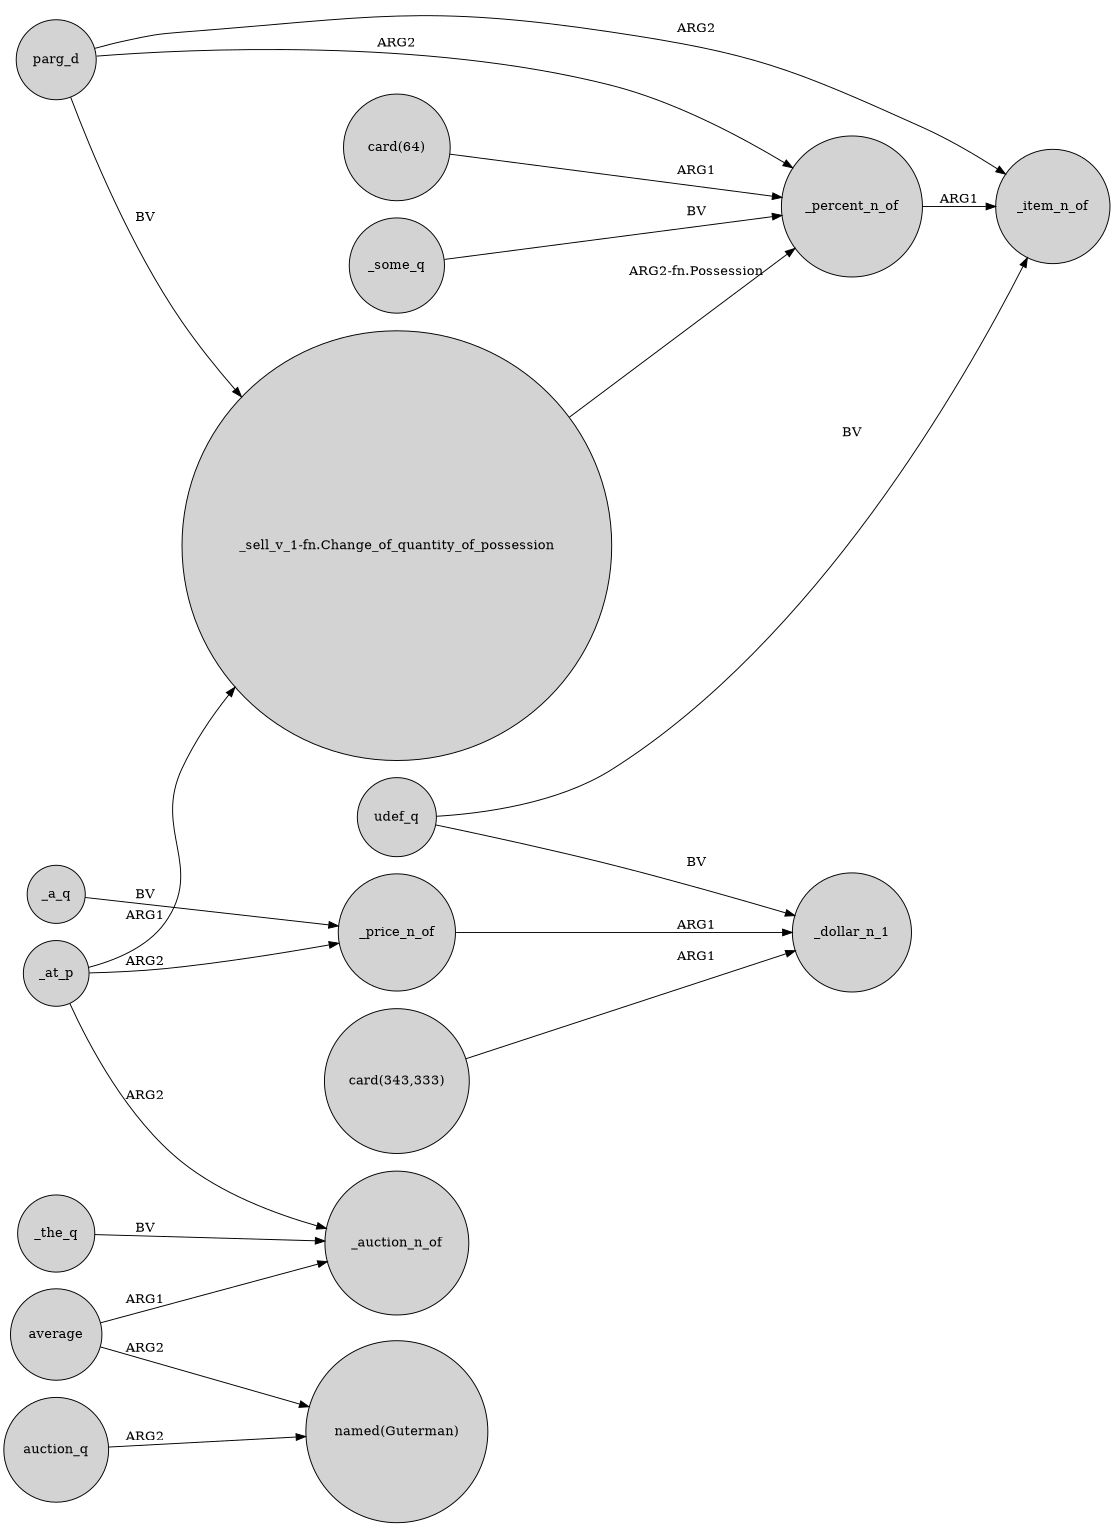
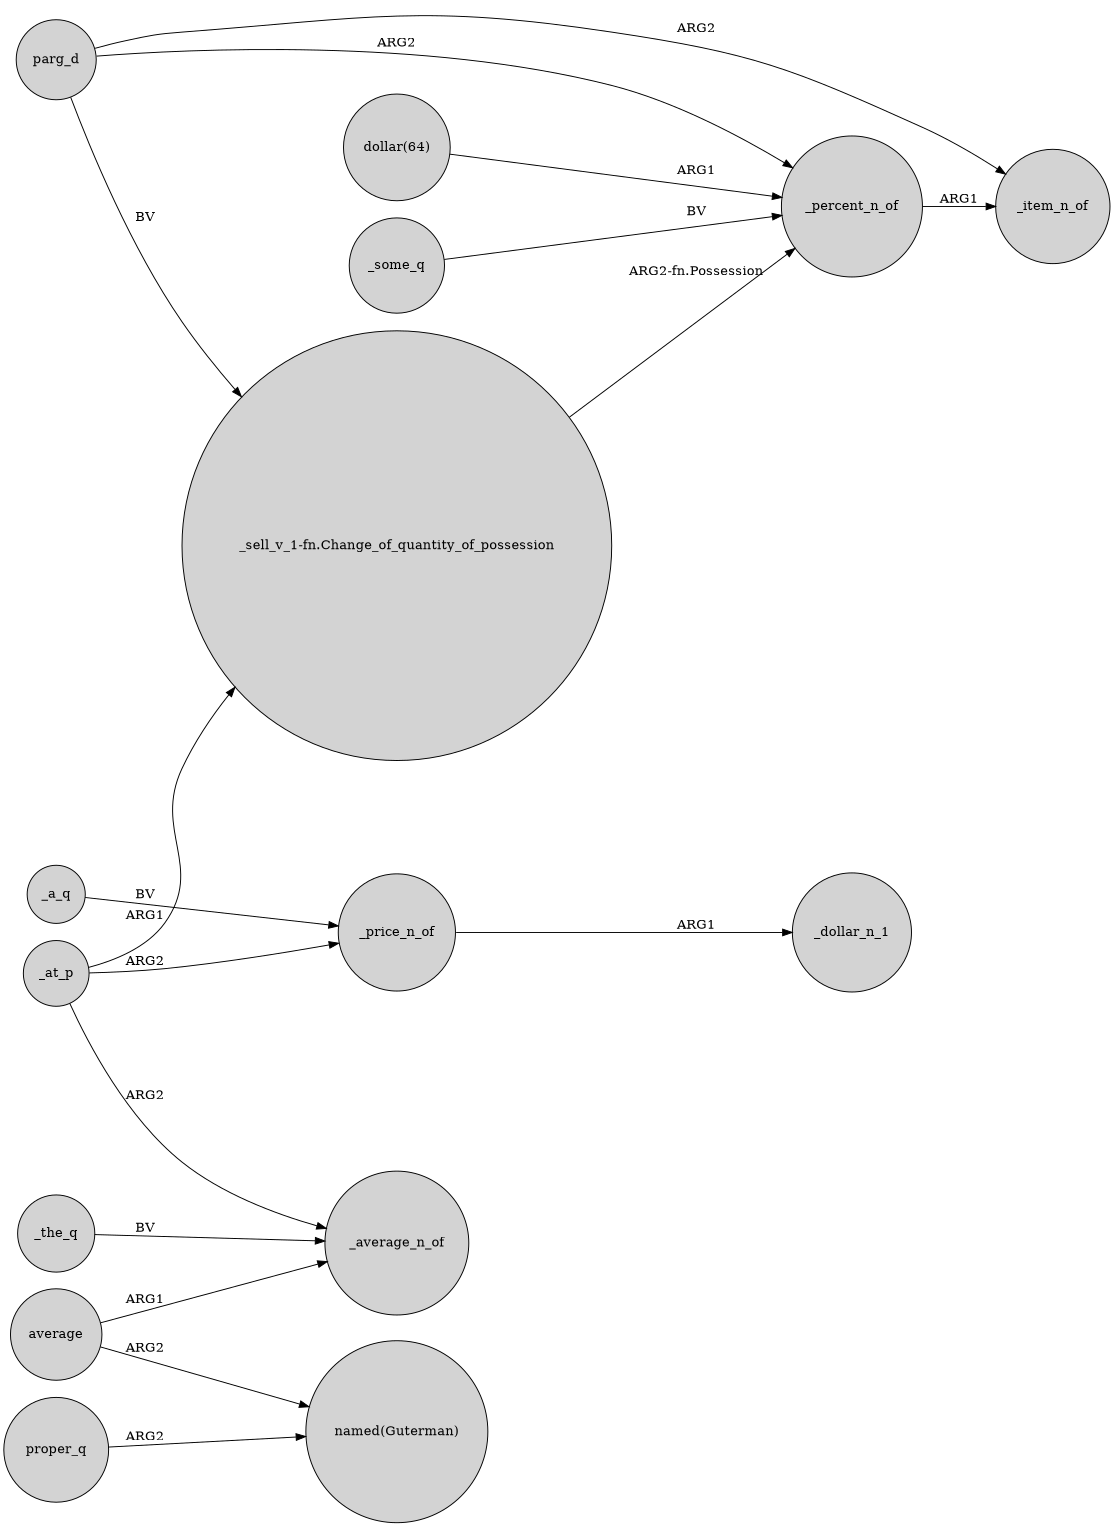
(397, 147) -> (397, 147)
(397, 817) -> none
(397, 1081) -> none
(397, 1243) -> (397, 1243)
(56, 1450) -> (56, 1450)
